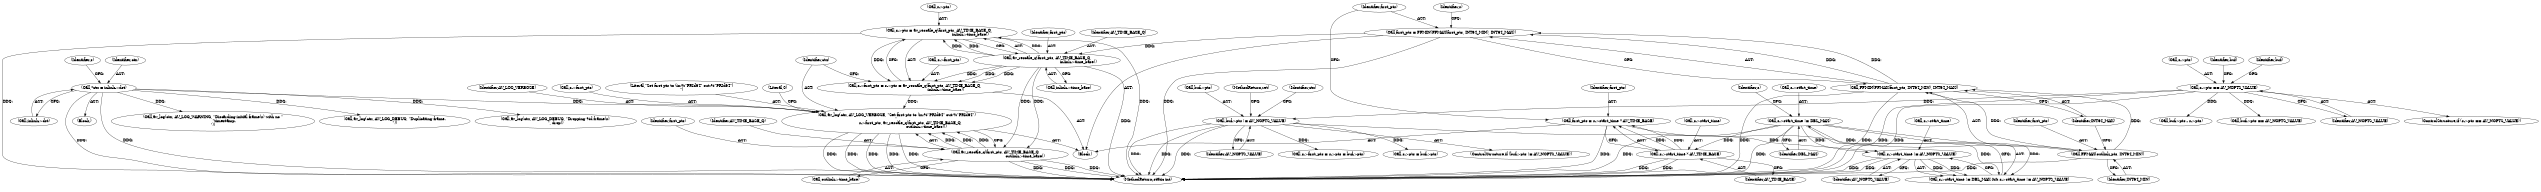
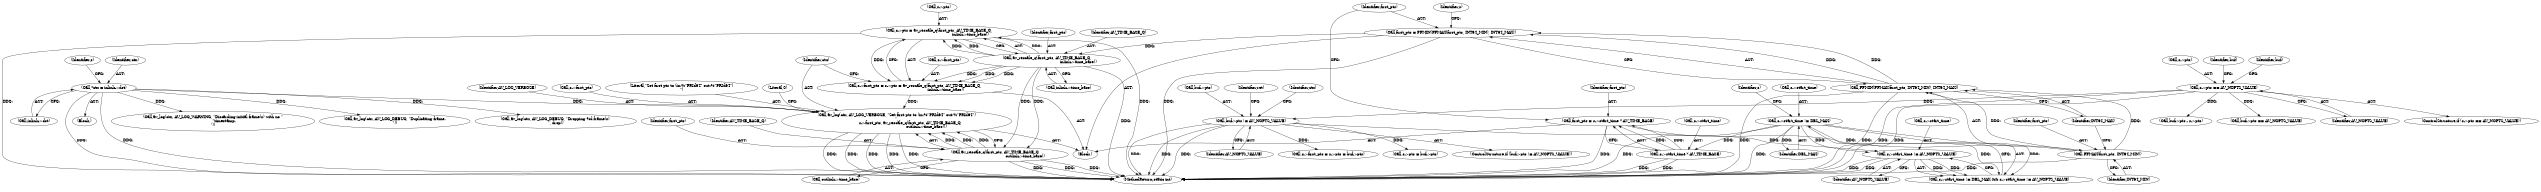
(1251, 88) -> (1251, 88)
(1788, 141) -> (1788, 141)
(2108, 154) -> (2108, 154)
(1770, 180) -> none
